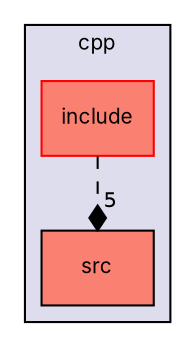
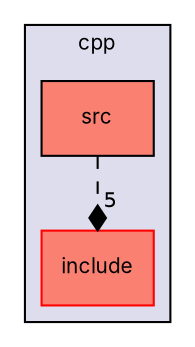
(98, 181) -> (98, 181)
